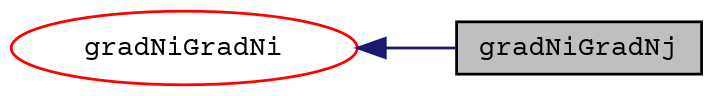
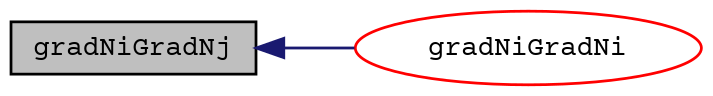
(421, 48) -> (319, 48)
